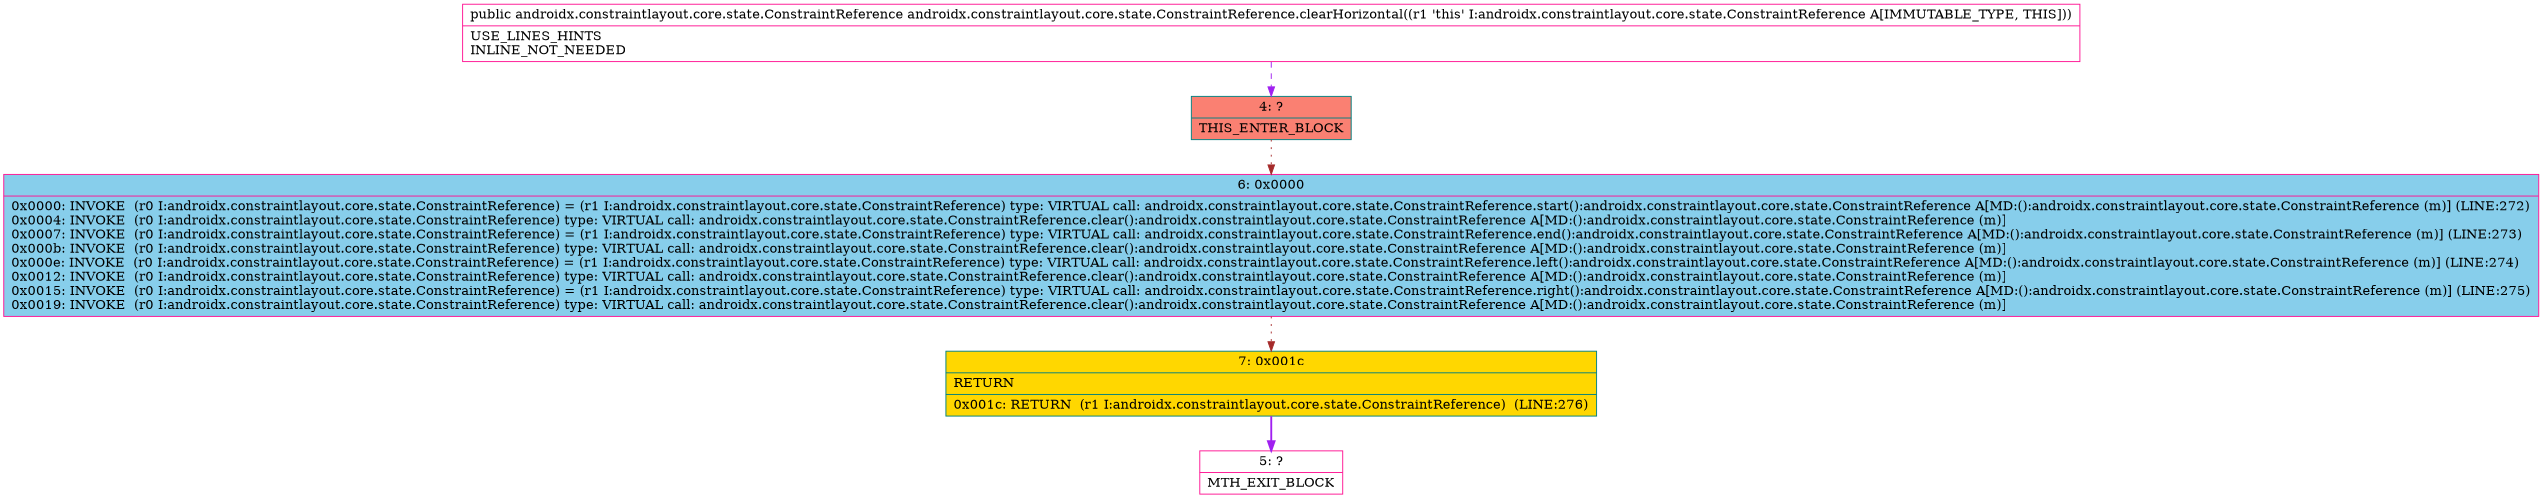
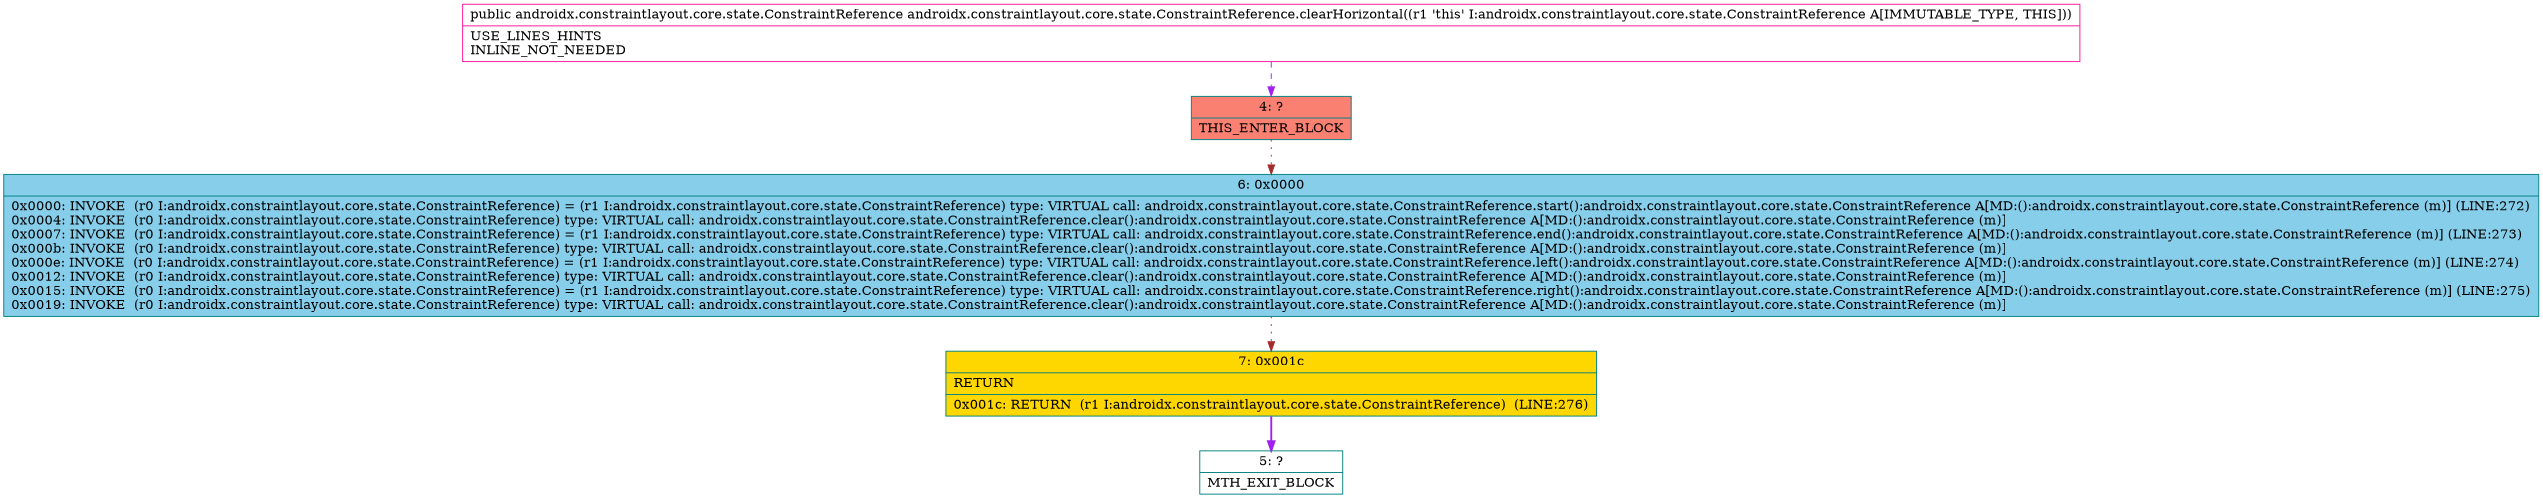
(1271, 245) -> (1271, 245)
(1271, 472) -> (1271, 472)
